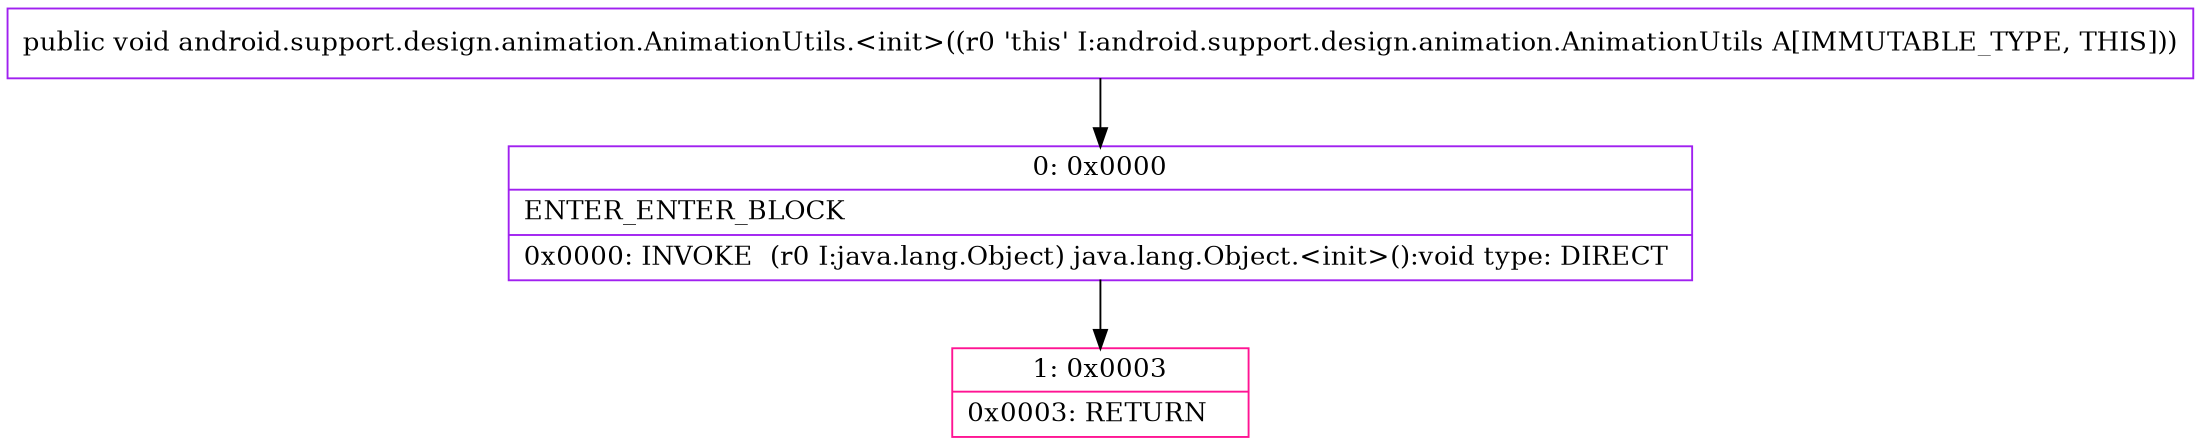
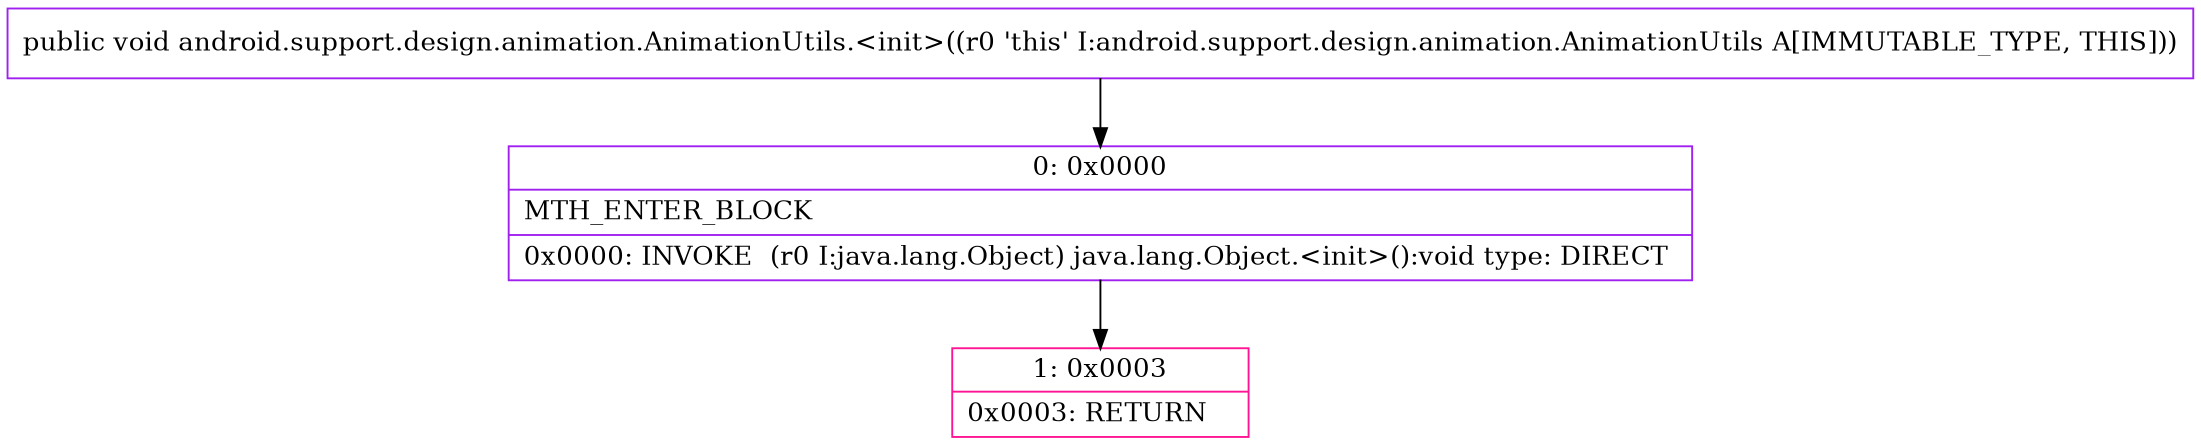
(685, 211) -> (669, 211)
